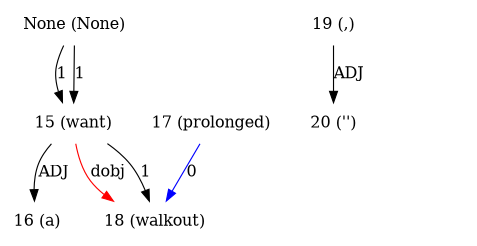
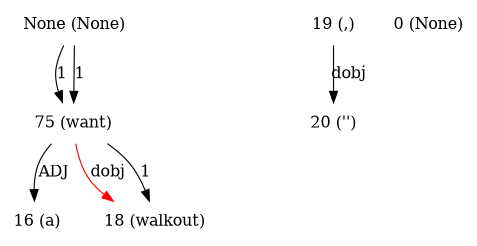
none -> (428, 25)
(349, 74) -> (349, 74)
(73, 123) -> (73, 123)
(211, 123) -> none
